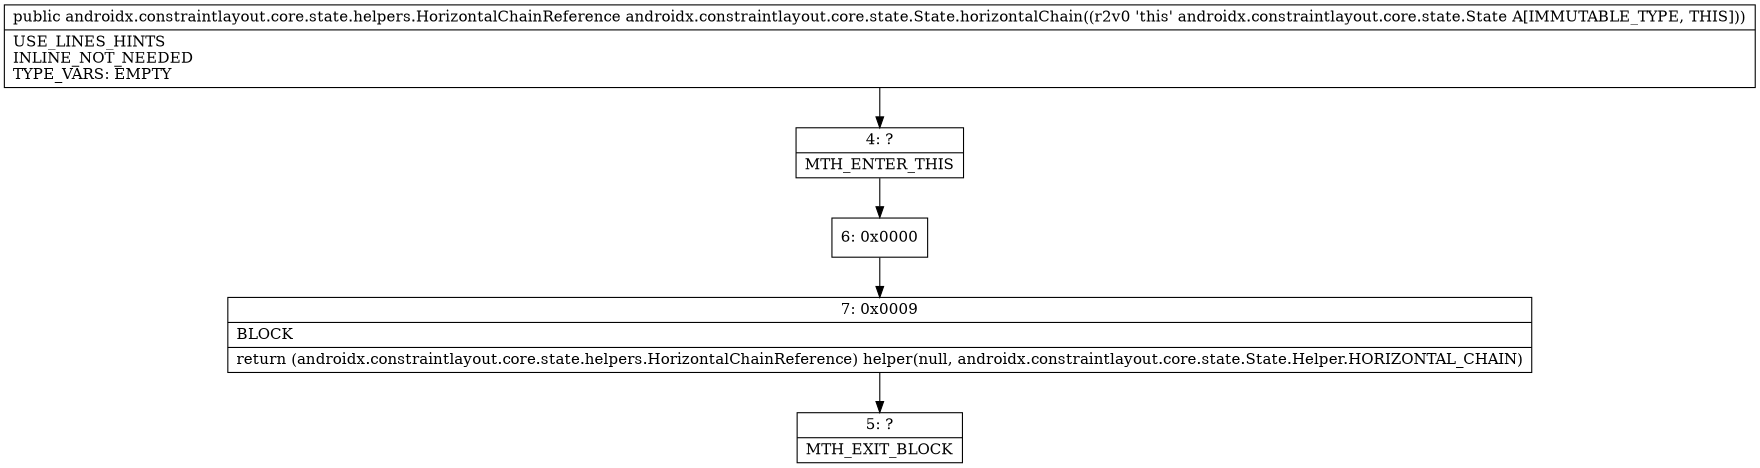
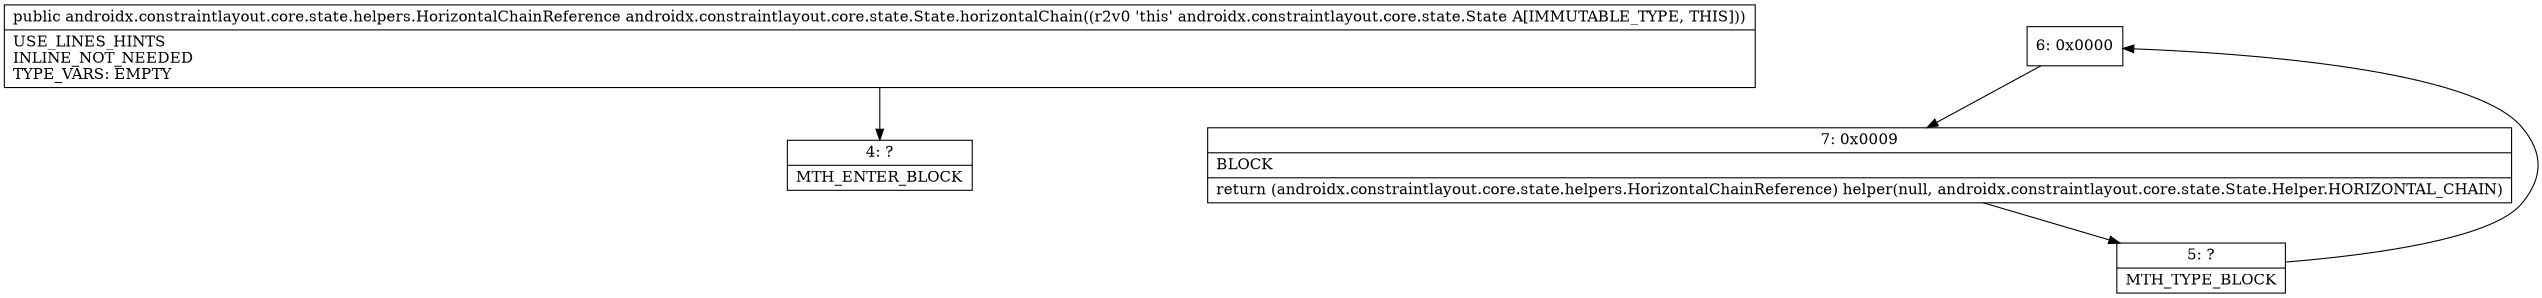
(880, 165) -> (880, 177)
(880, 192) -> (2494, 106)
(880, 450) -> (2201, 280)
